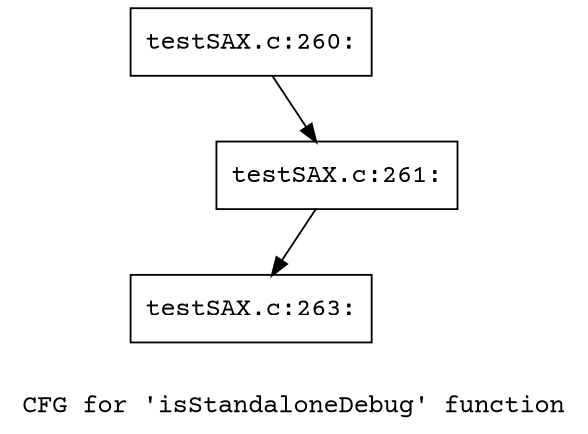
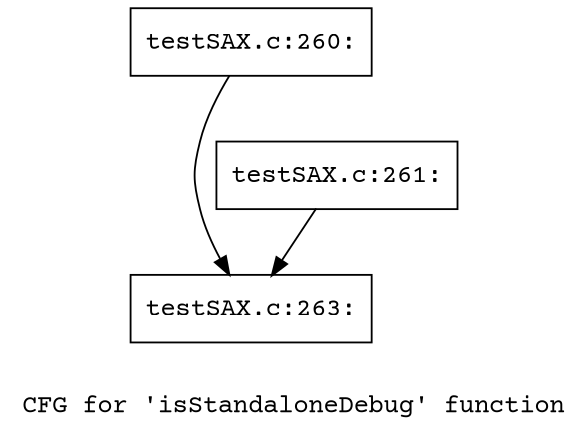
(289, 101) -> (195, 166)
